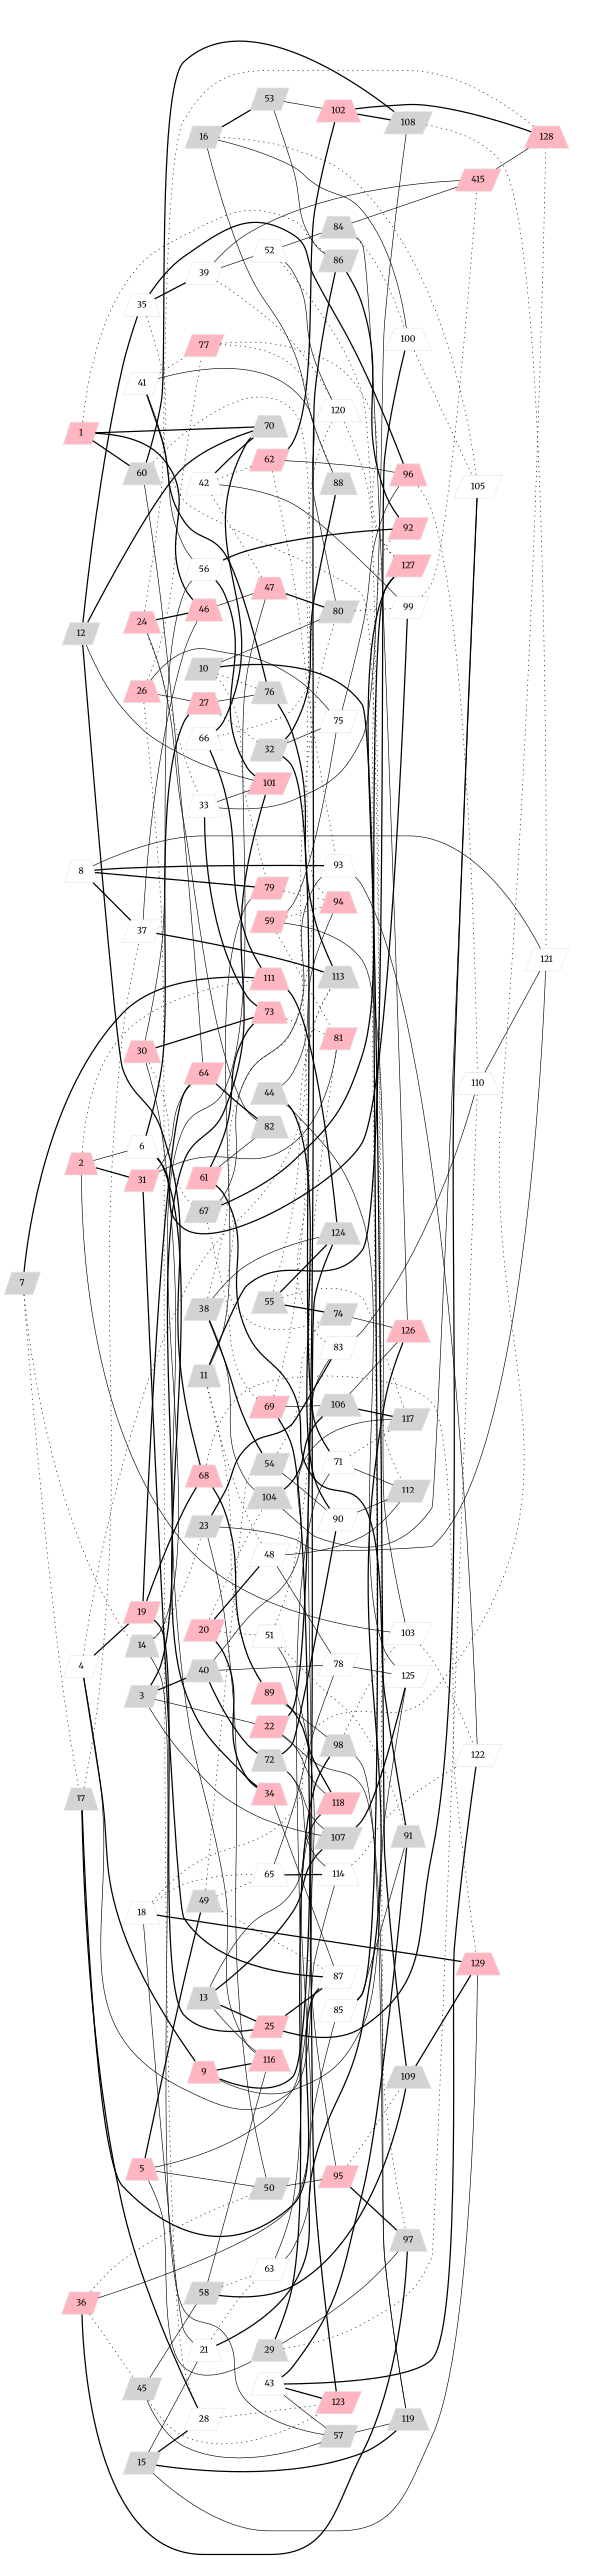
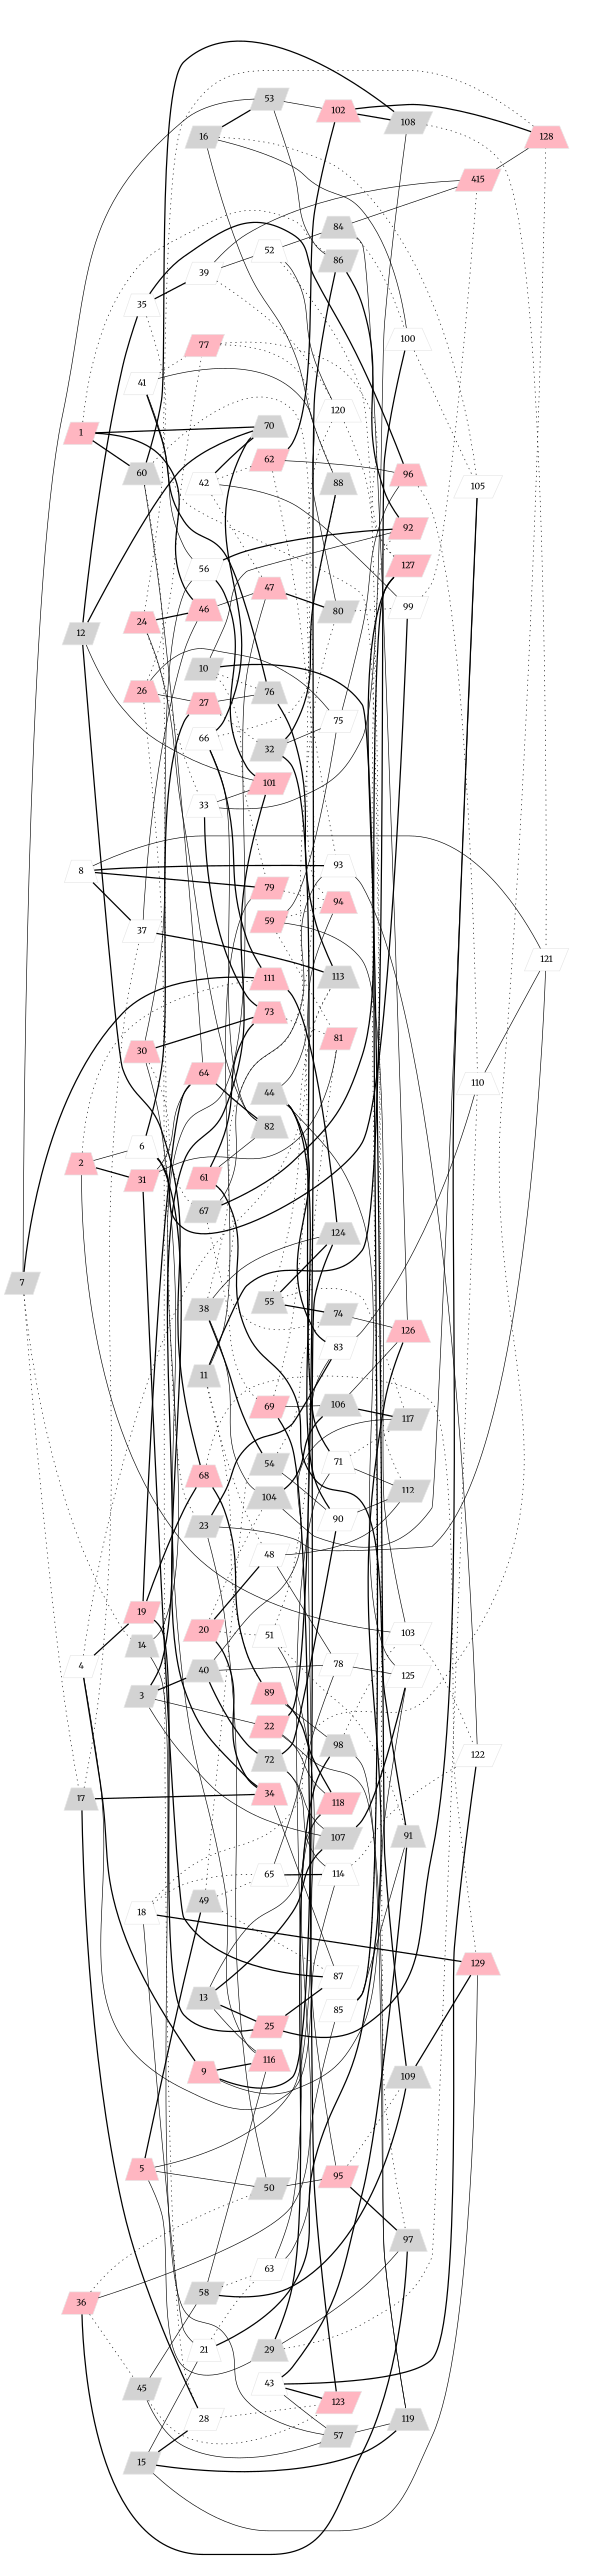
none -> (39, 641)
(271, 641) -> (273, 564)
none -> (229, 937)
(303, 1225) -> (303, 1225)
(182, 1591) -> (165, 1001)
(136, 2199) -> (179, 1797)
